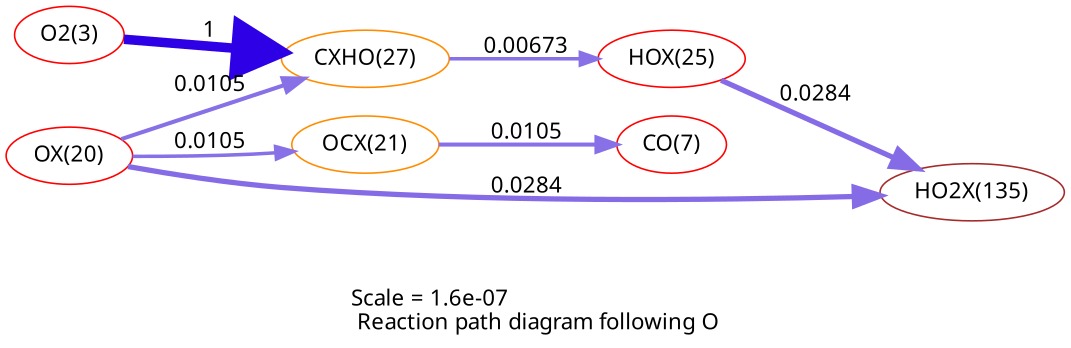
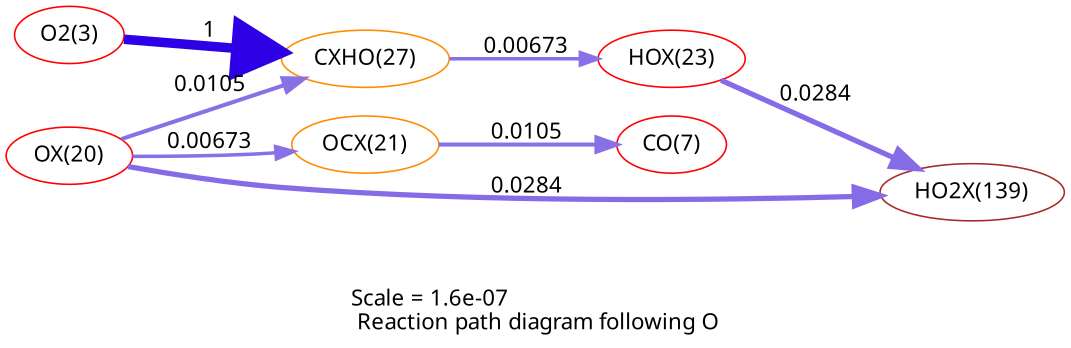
(672, 59) -> (672, 59)
(207, 142) -> (207, 142)
(972, 192) -> (972, 192)
